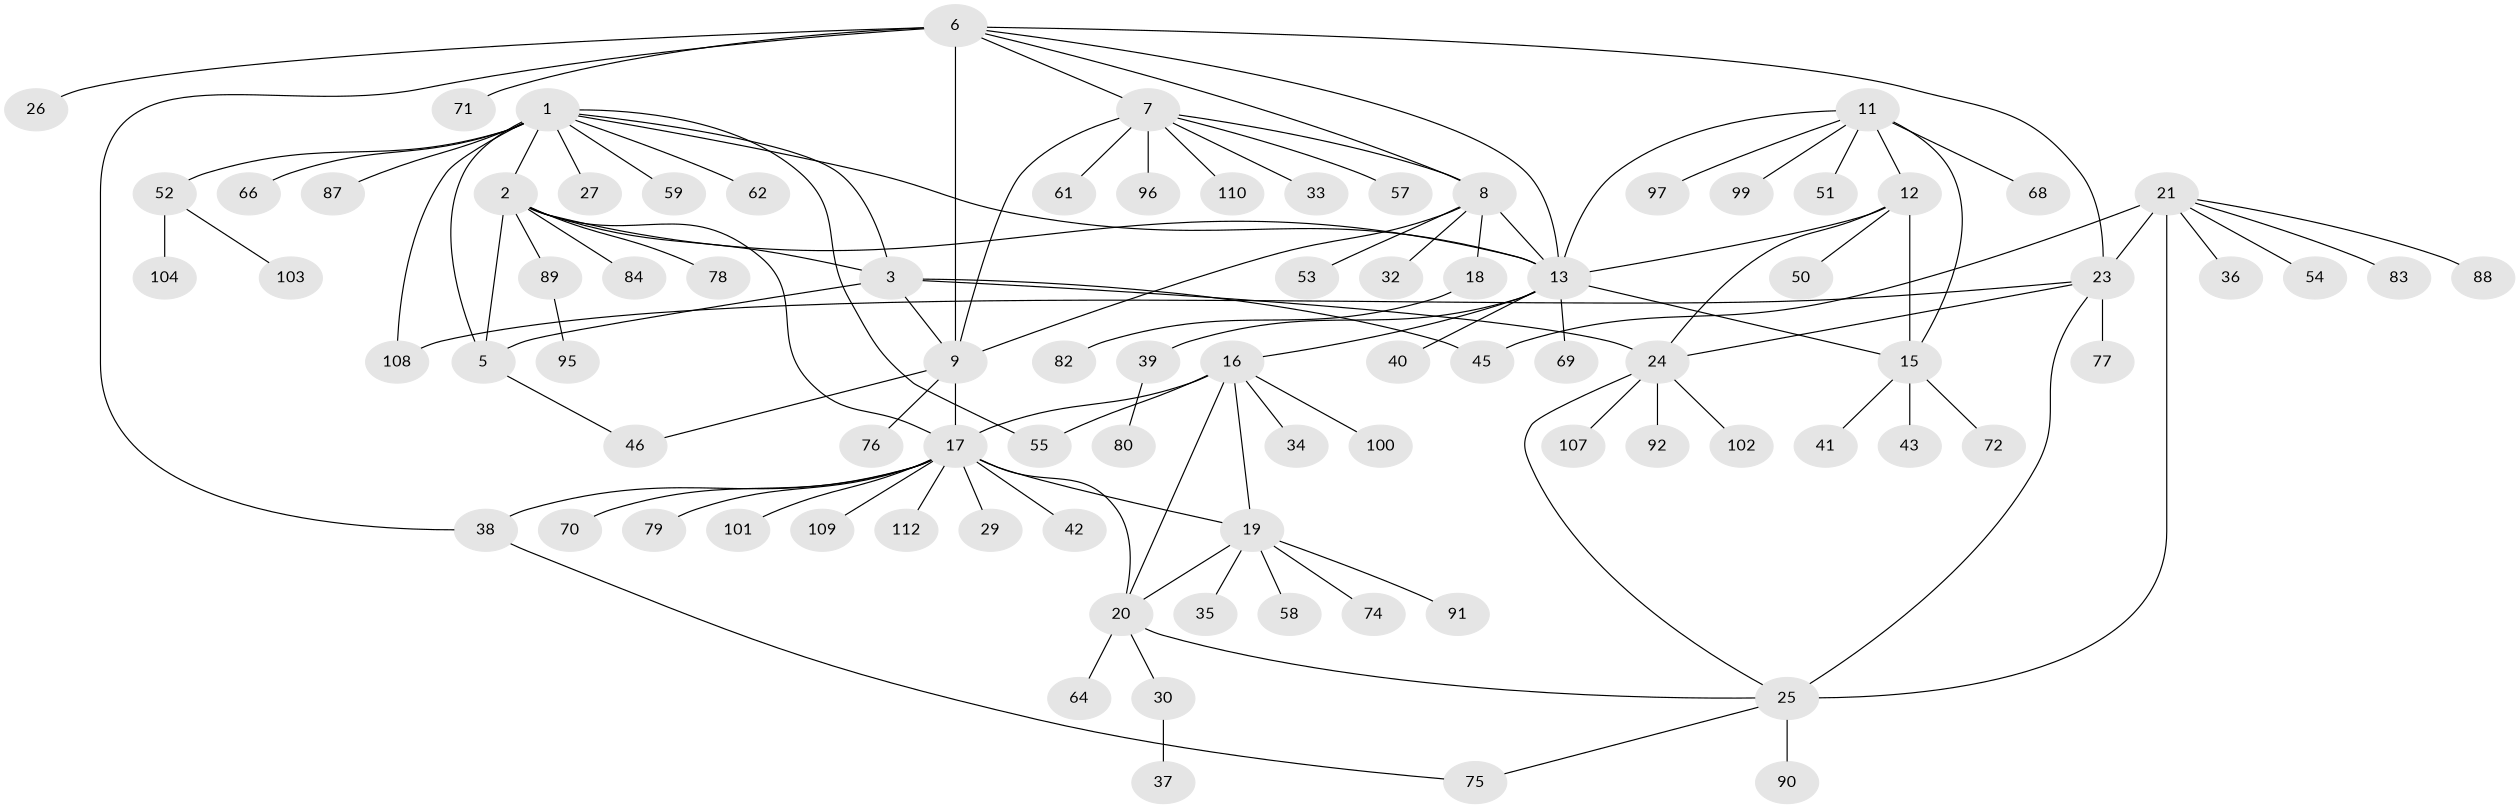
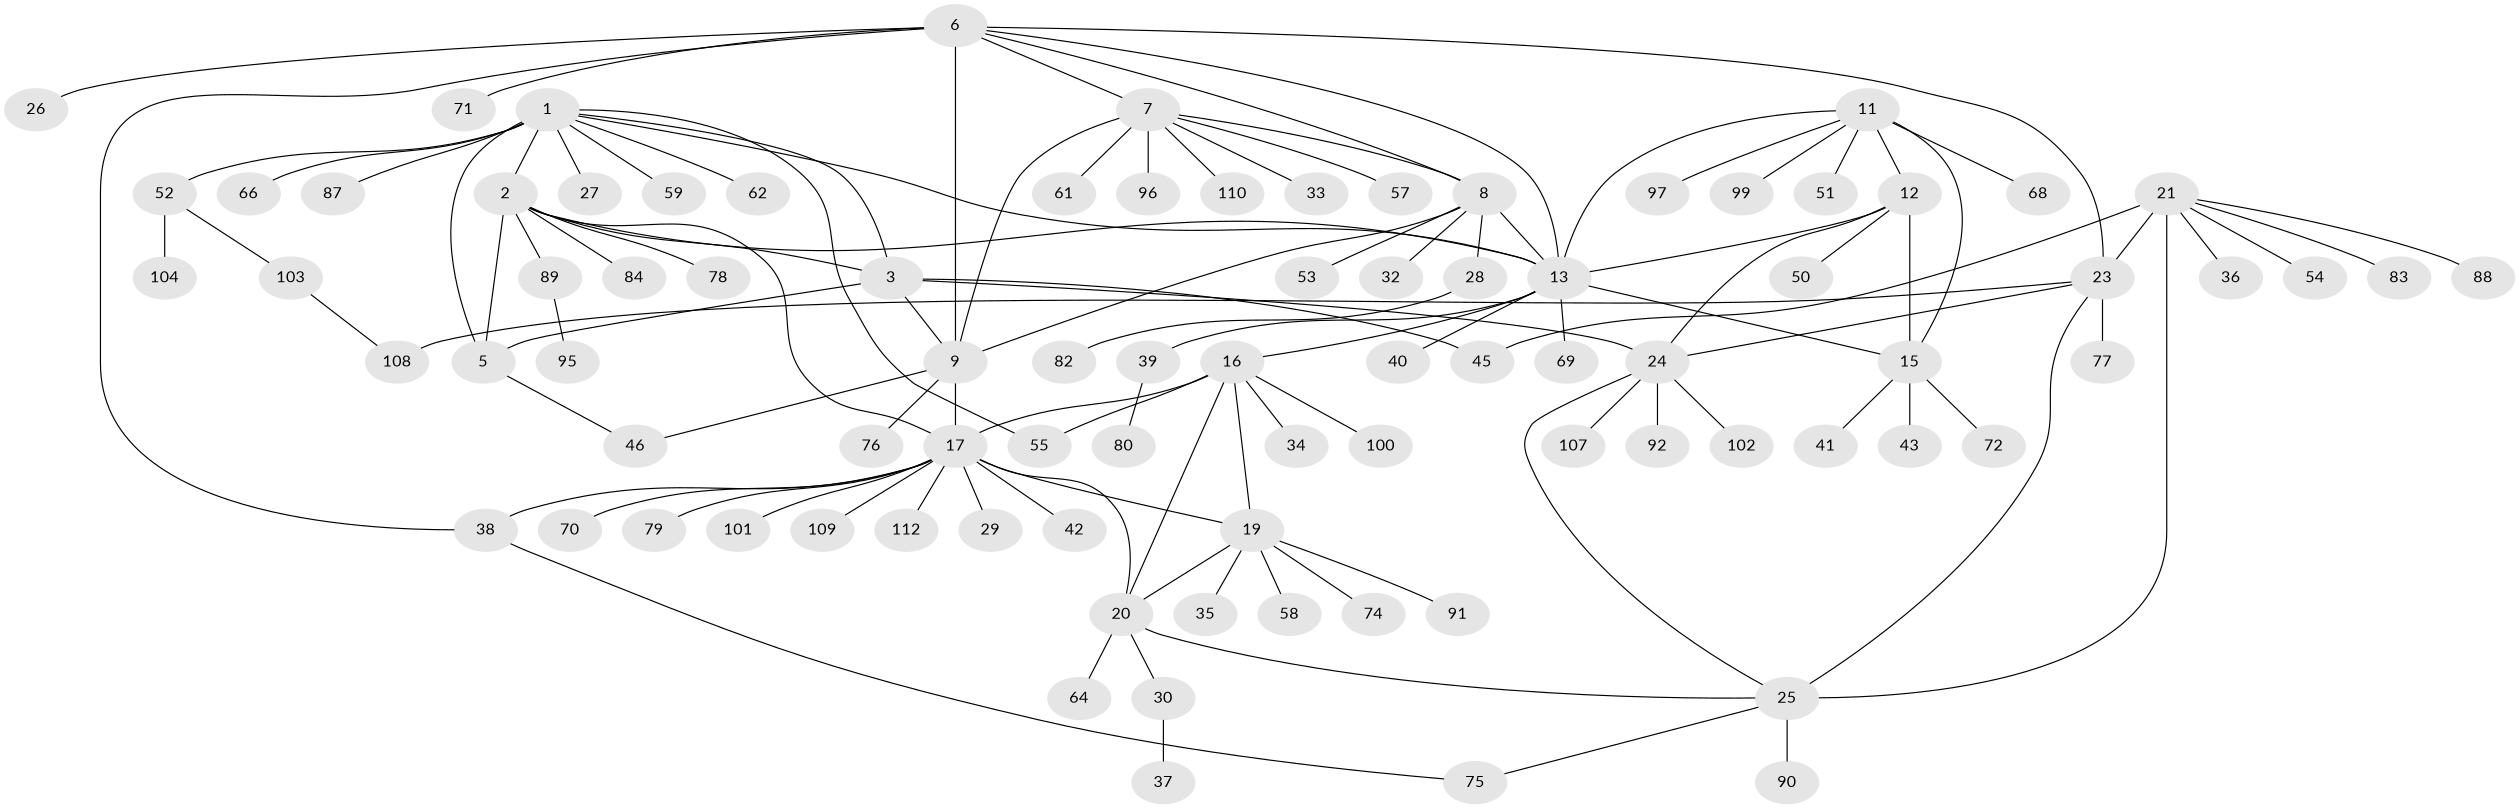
(425, 210) -> (344, 320)
(1475, 278) -> (1475, 278)
